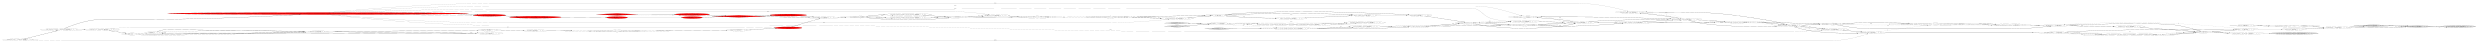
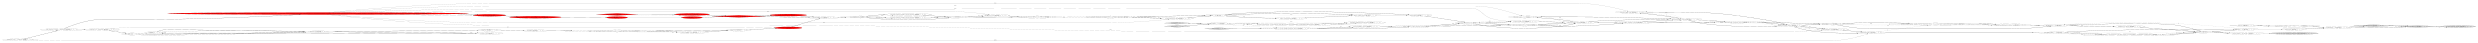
none -> (692, 32)
